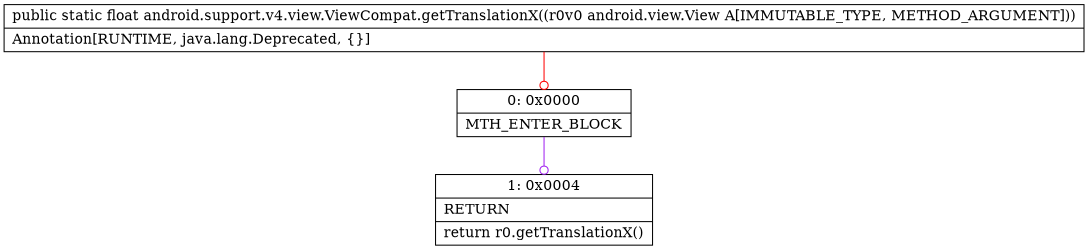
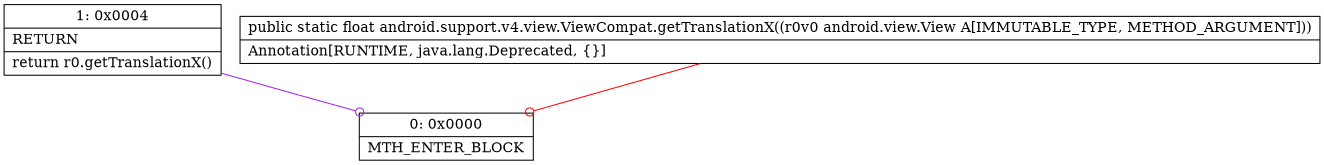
(544, 152) -> (288, 92)
